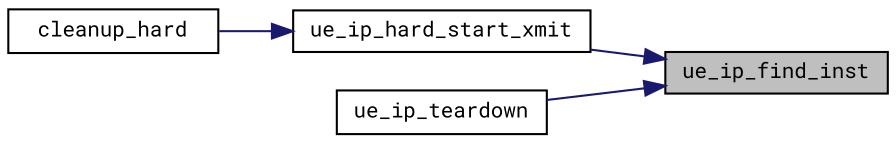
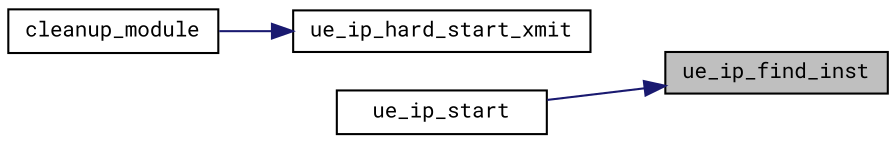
(113, 31) -> (113, 31)
(617, 53) -> none
(442, 112) -> (442, 112)
